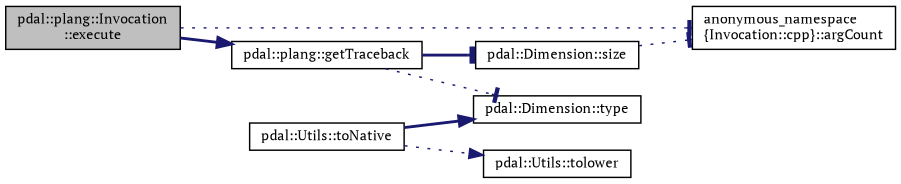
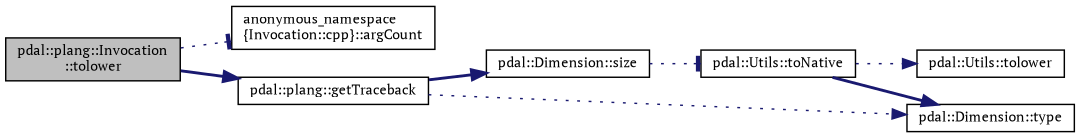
(93, 28) -> (93, 59)
(662, 43) -> (671, 64)
(445, 55) -> (450, 77)
(439, 81) -> (660, 104)
